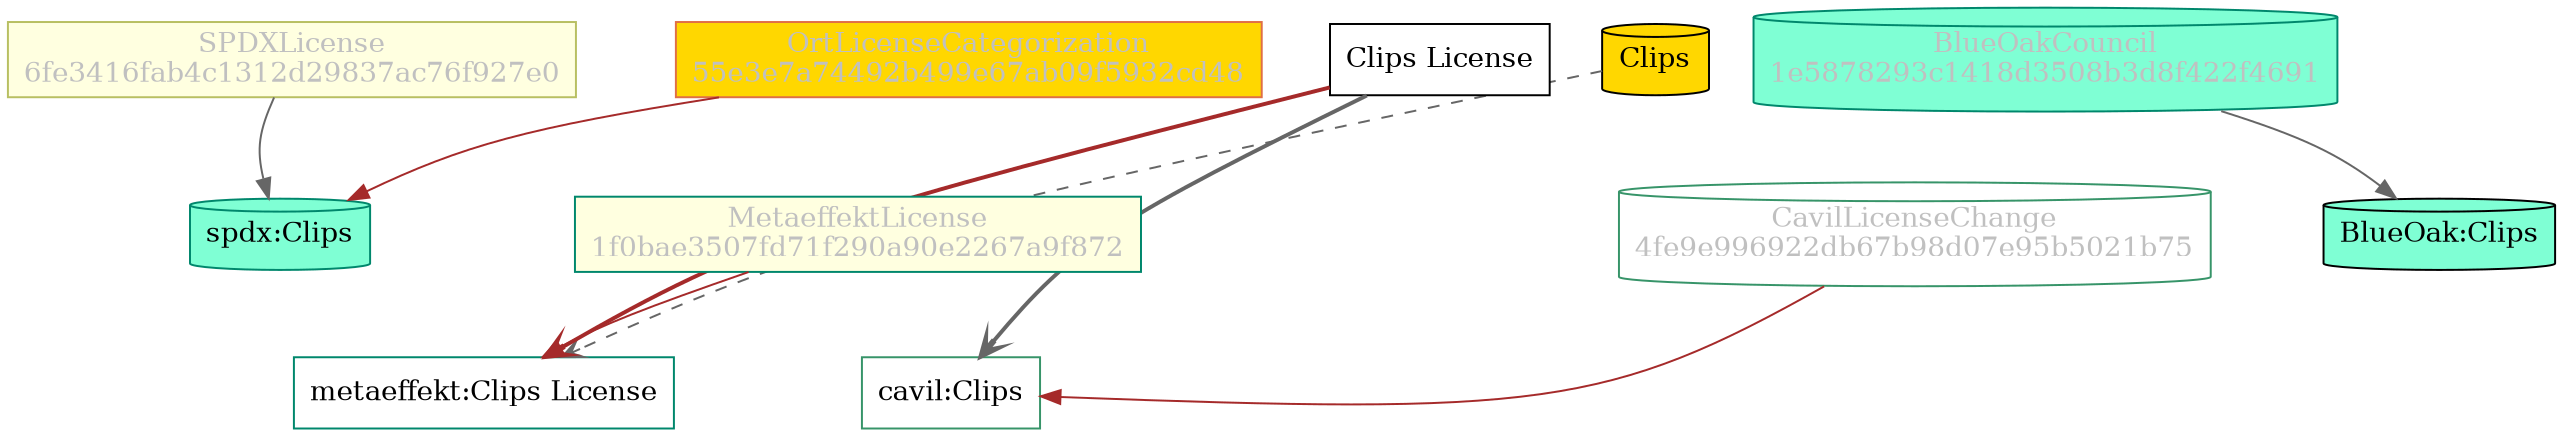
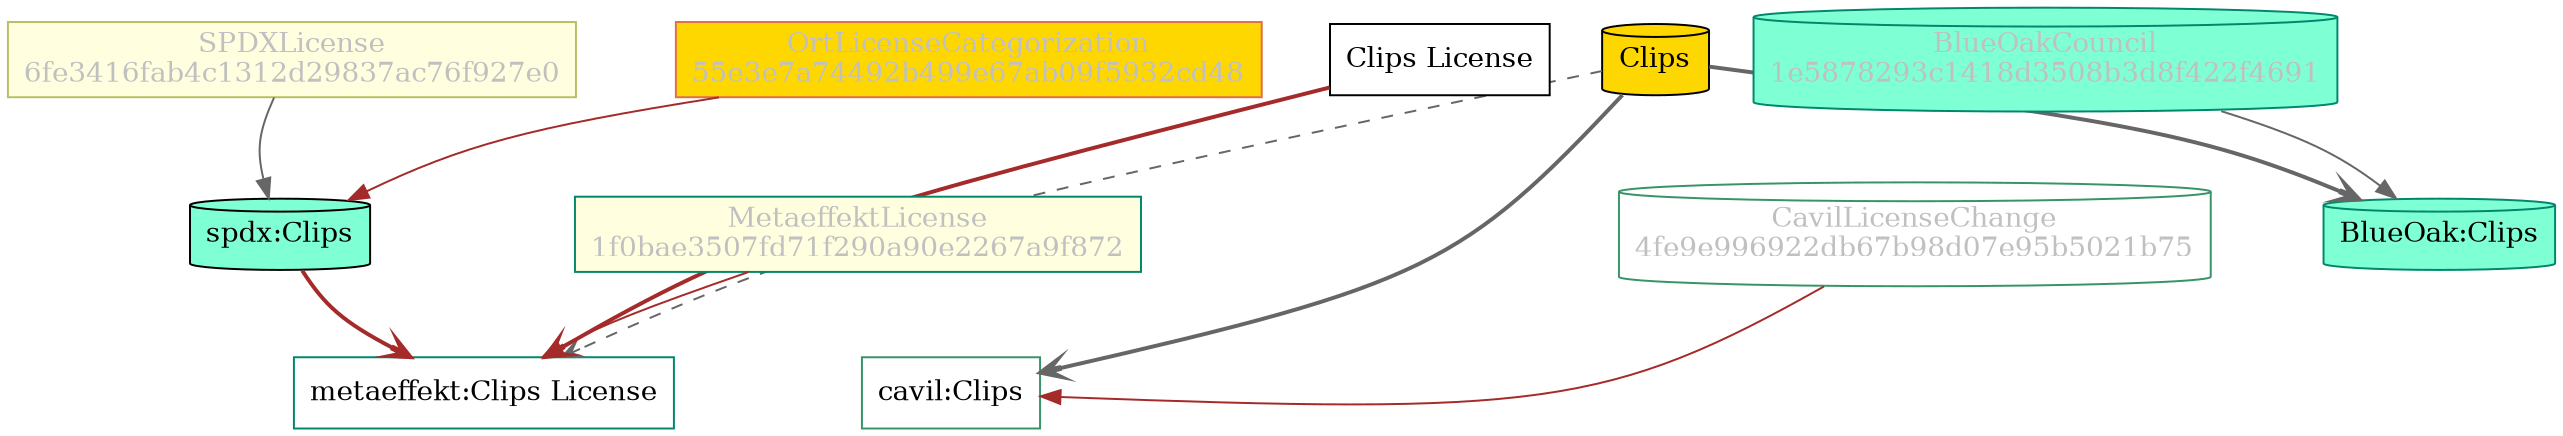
none -> (2029, 111)
(1166, 198) -> (1369, 285)
(280, 234) -> (280, 234)
(2439, 234) -> (2439, 234)
none -> (342, 316)
